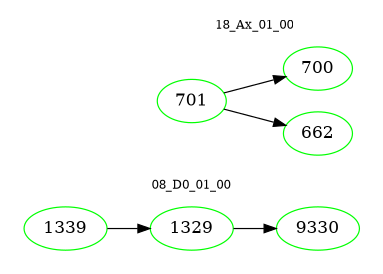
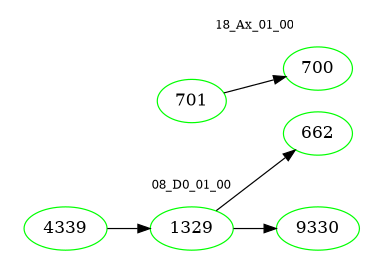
(249, 116) -> (251, 184)
(66, 229) -> (66, 229)
